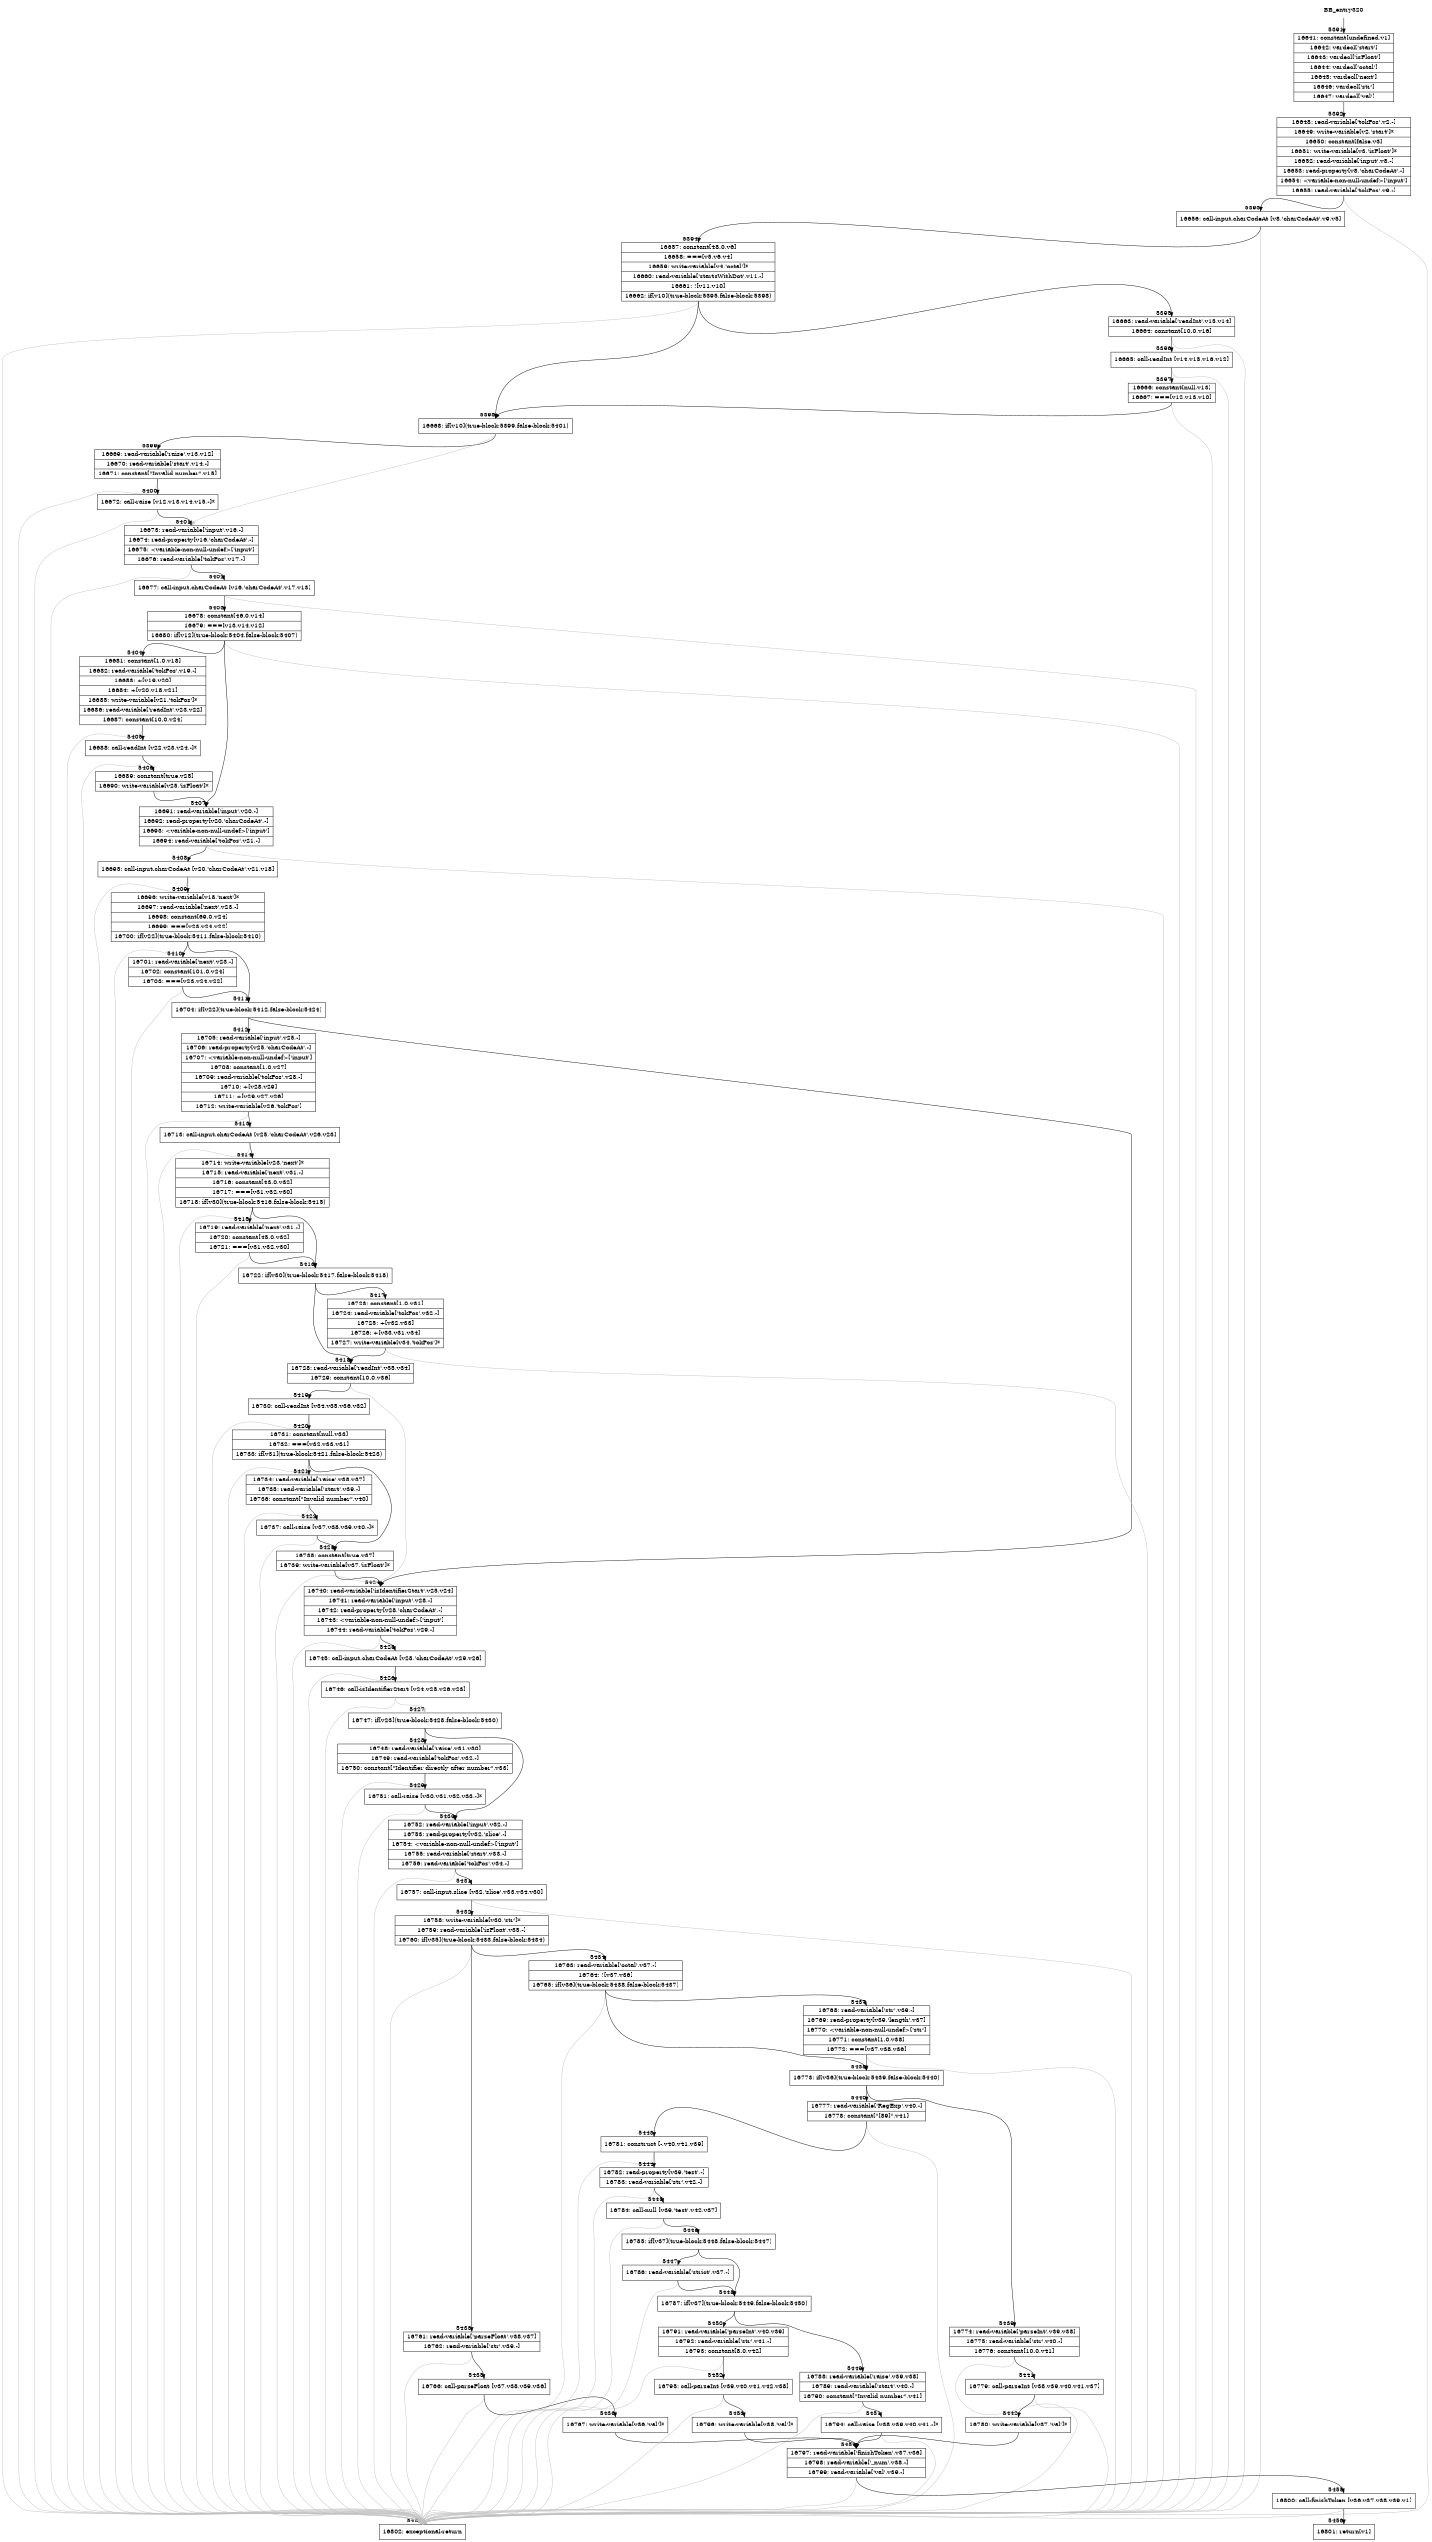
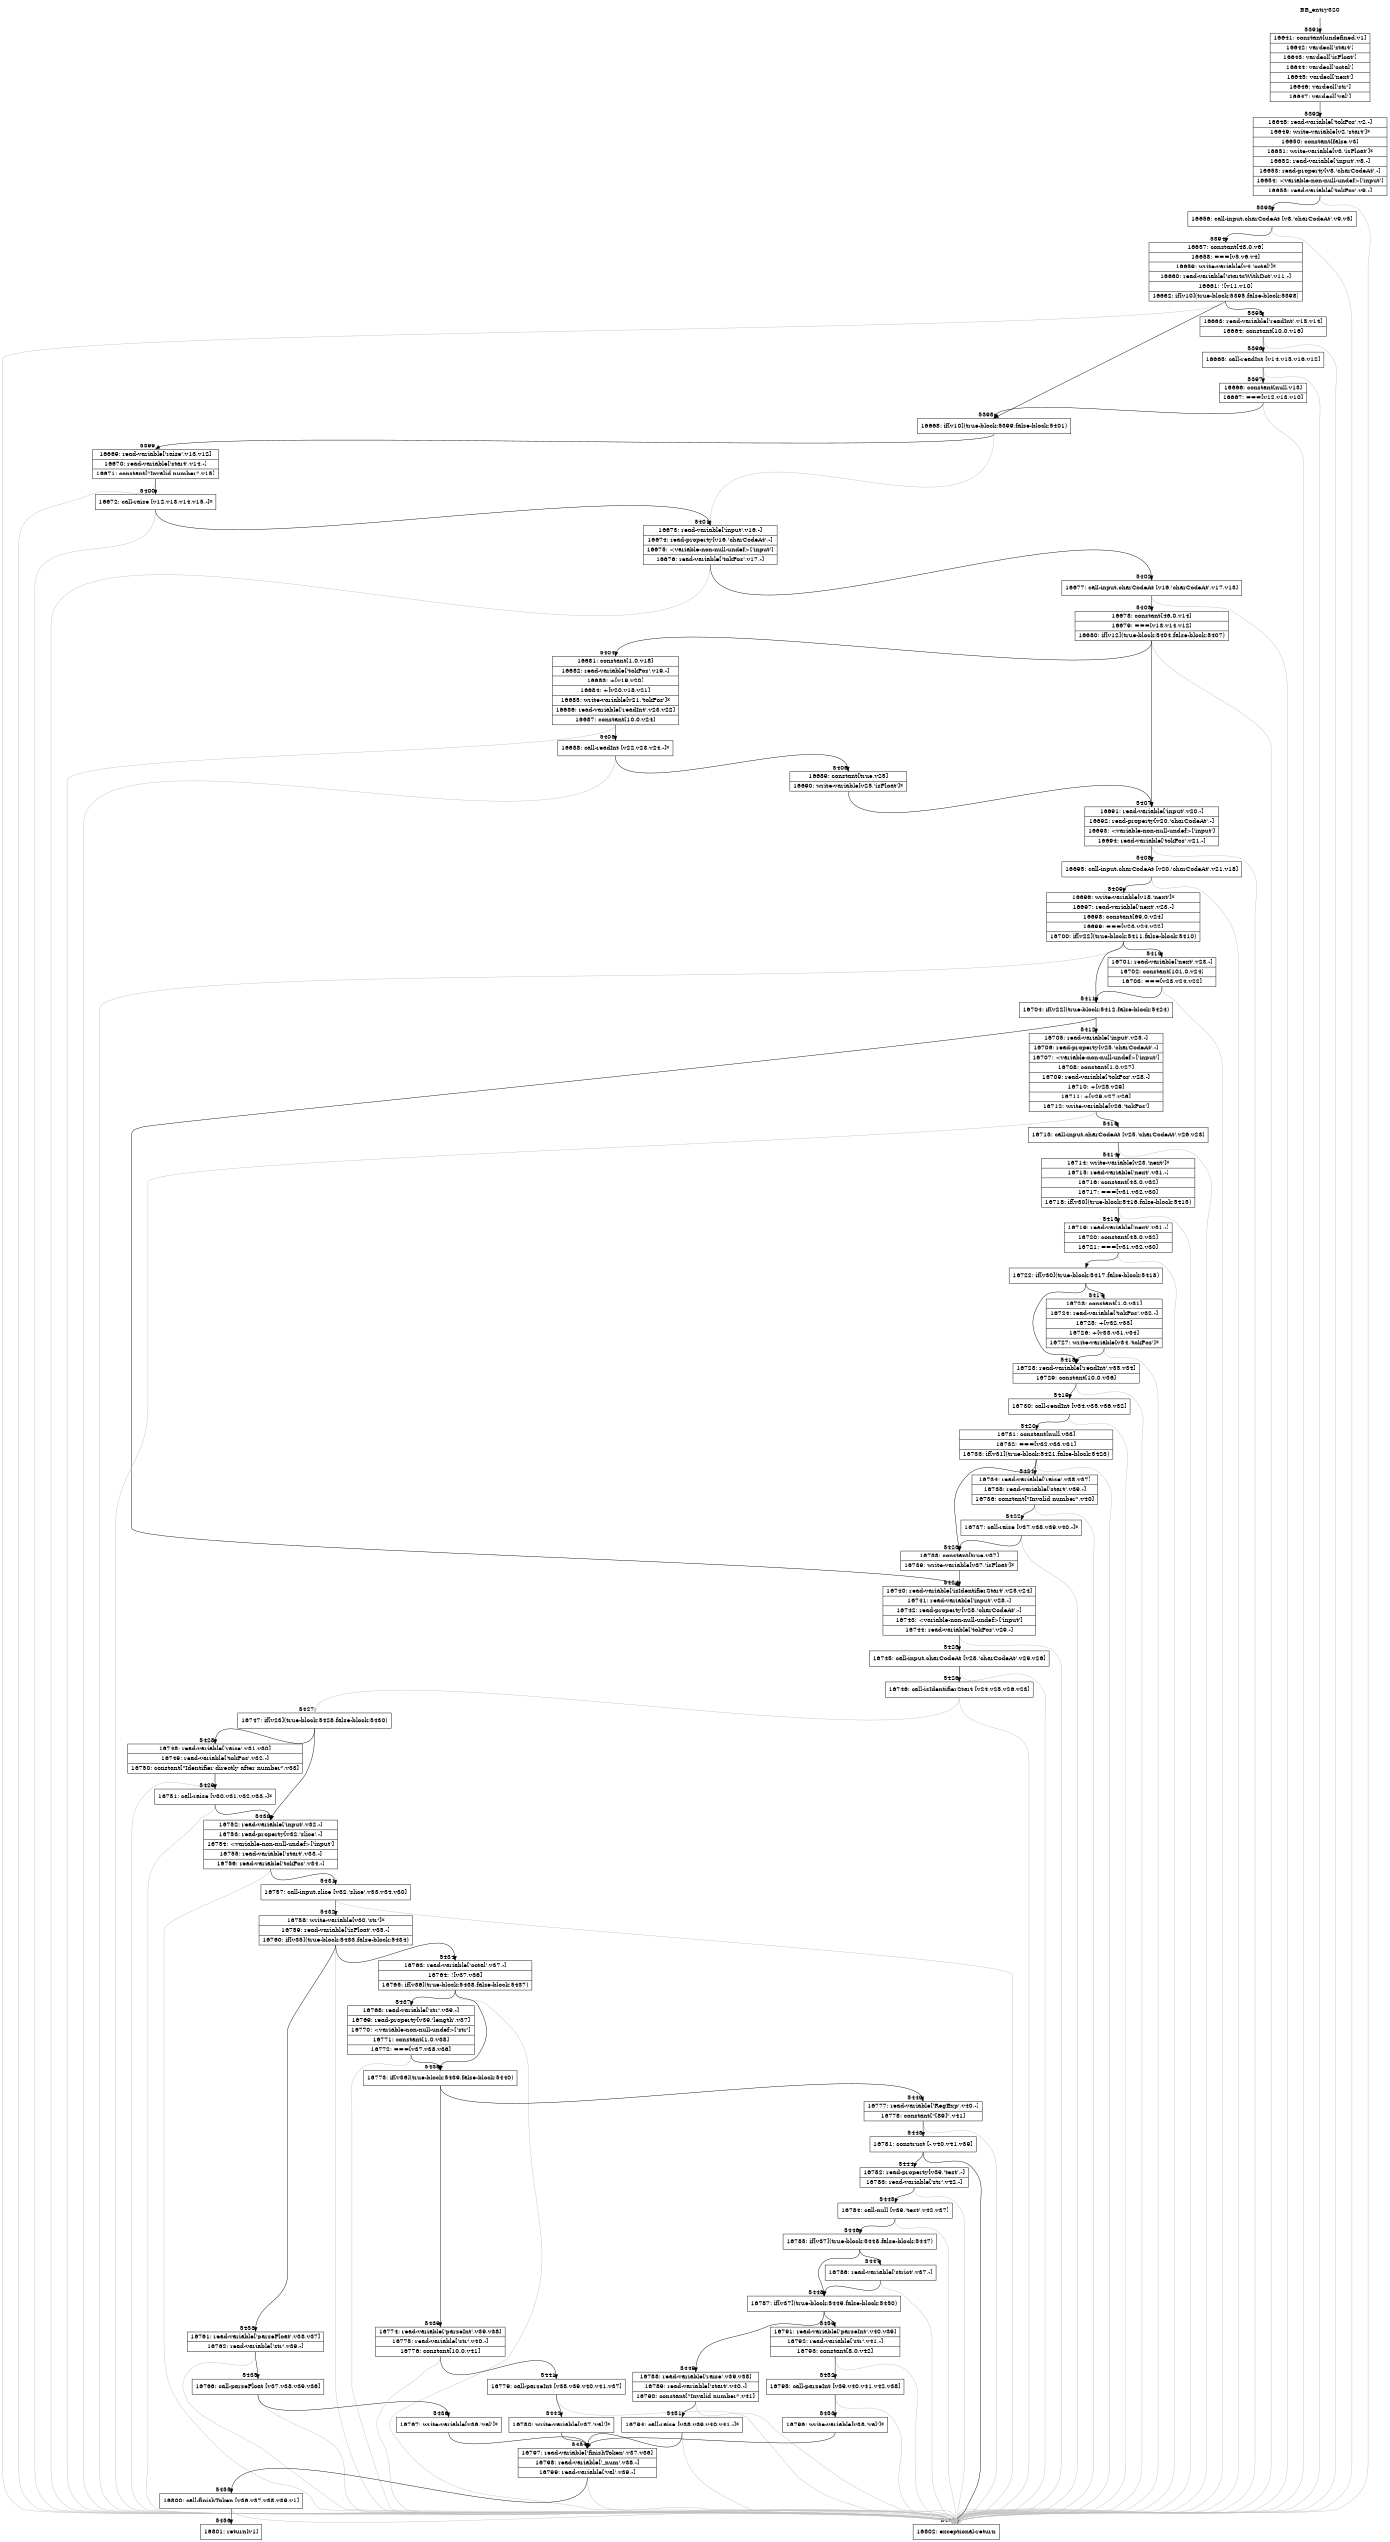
(299, 1217) -> none
(579, 2360) -> (980, 2317)
